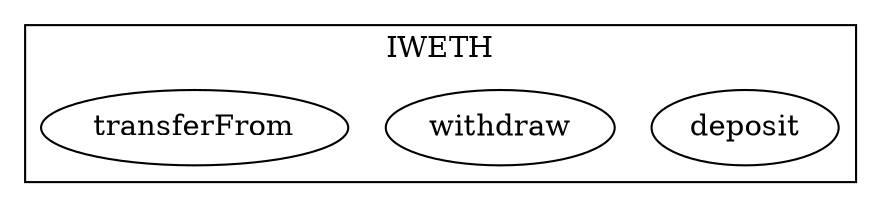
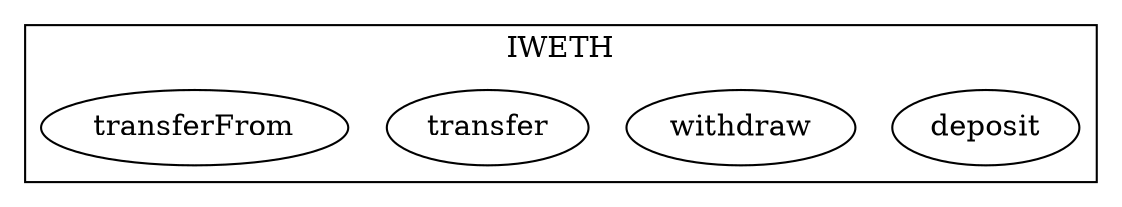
none -> (488, 128)
